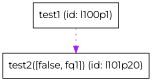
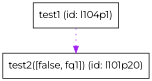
(76, 15) -> (76, 15)
